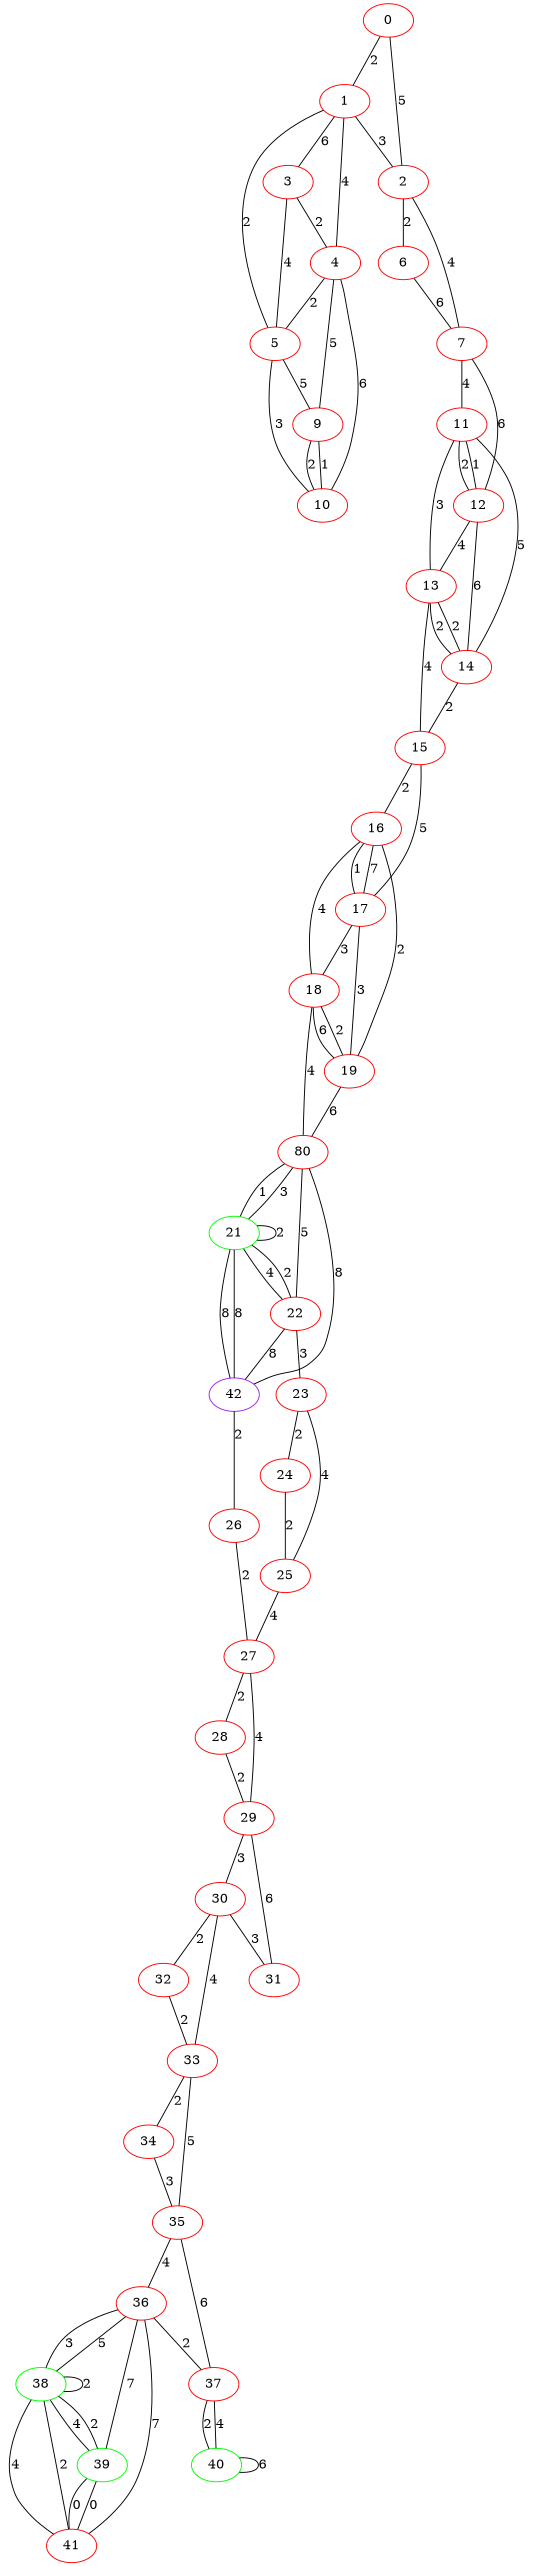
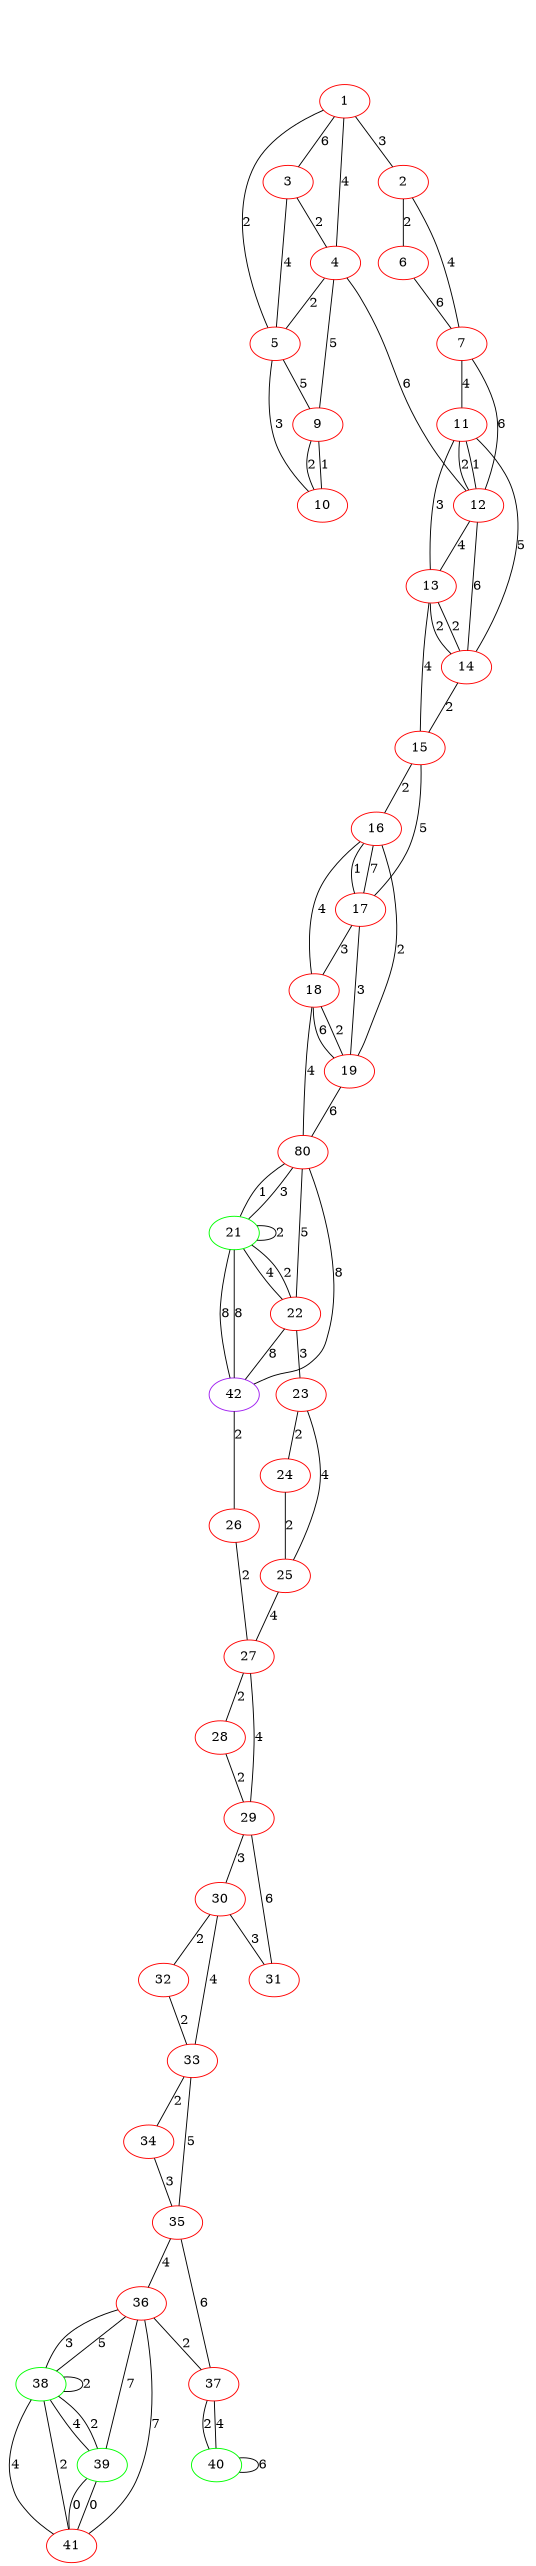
(388, 20) -> none
(358, 386) -> (401, 388)
